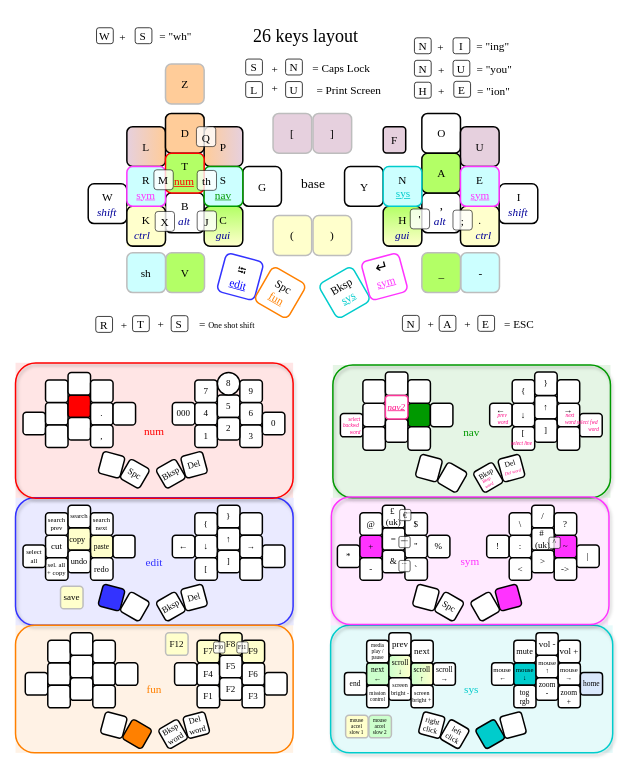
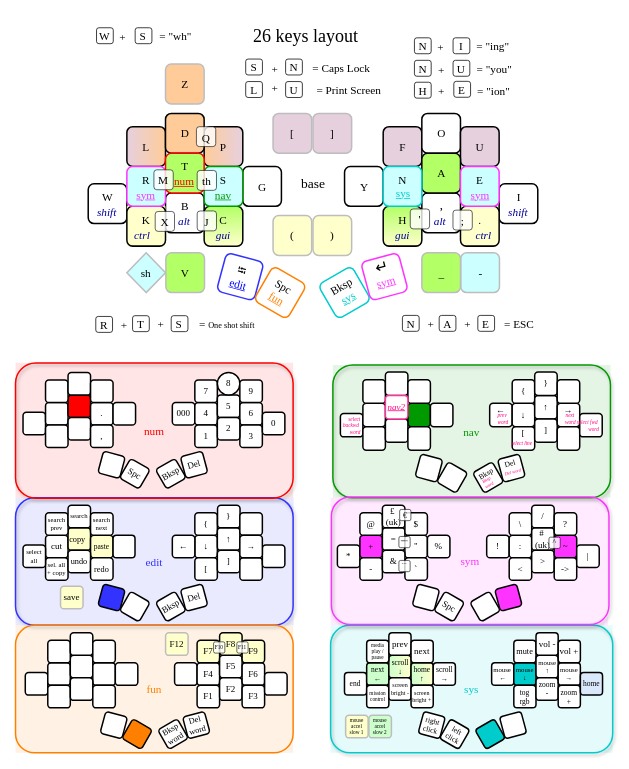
(394, 140) -> (402, 147)
(146, 273) -> (146, 273)
(422, 674) -> (422, 674)
